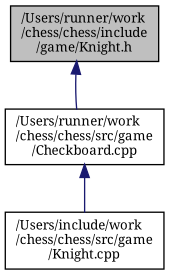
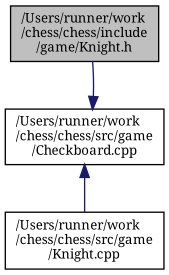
(76, 92) -> (93, 79)
(85, 241) -> (85, 241)
